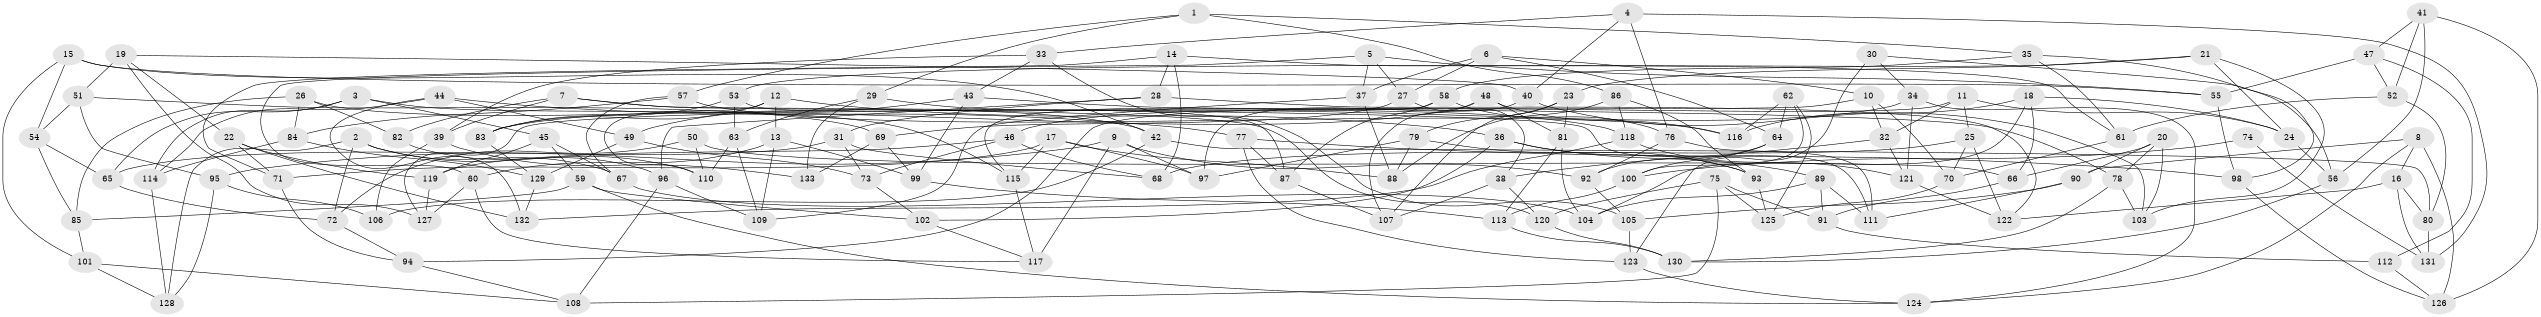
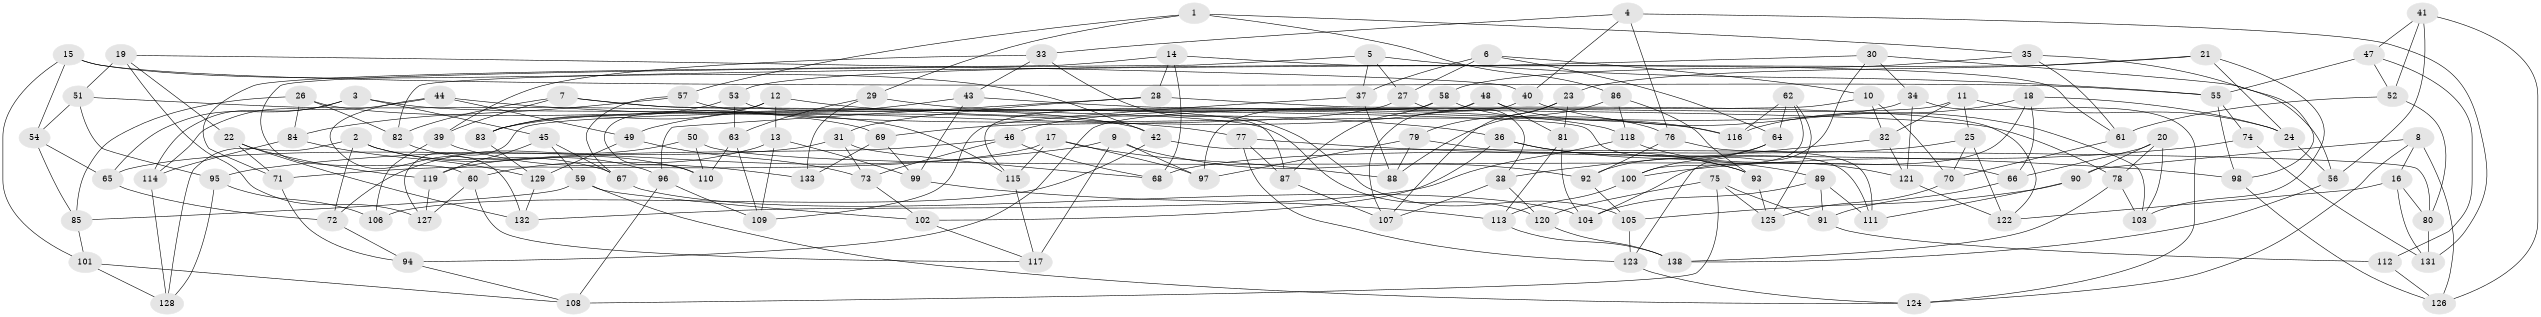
none -> (1114, 68)
none -> (2230, 114)
(1675, 262) -> (1675, 262)
